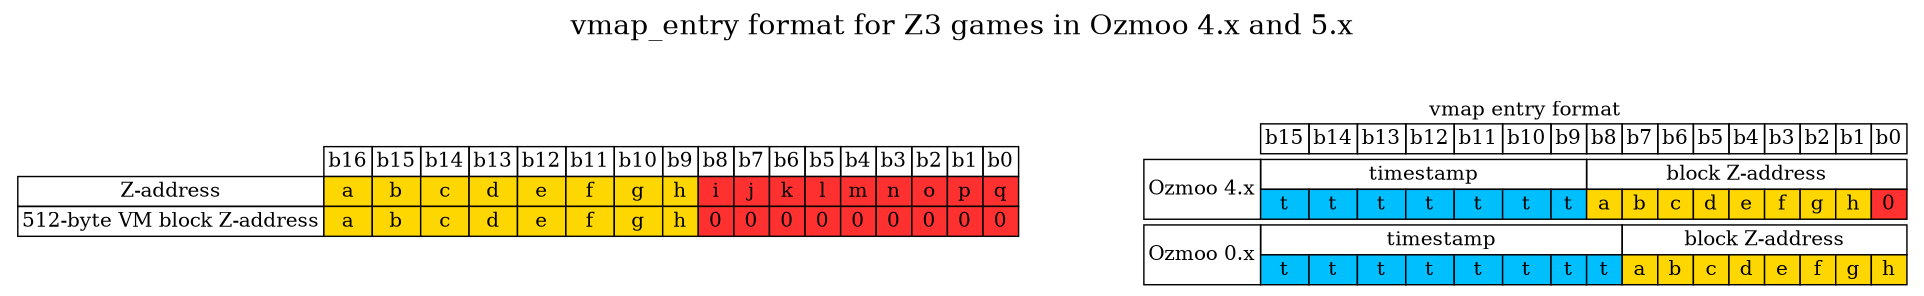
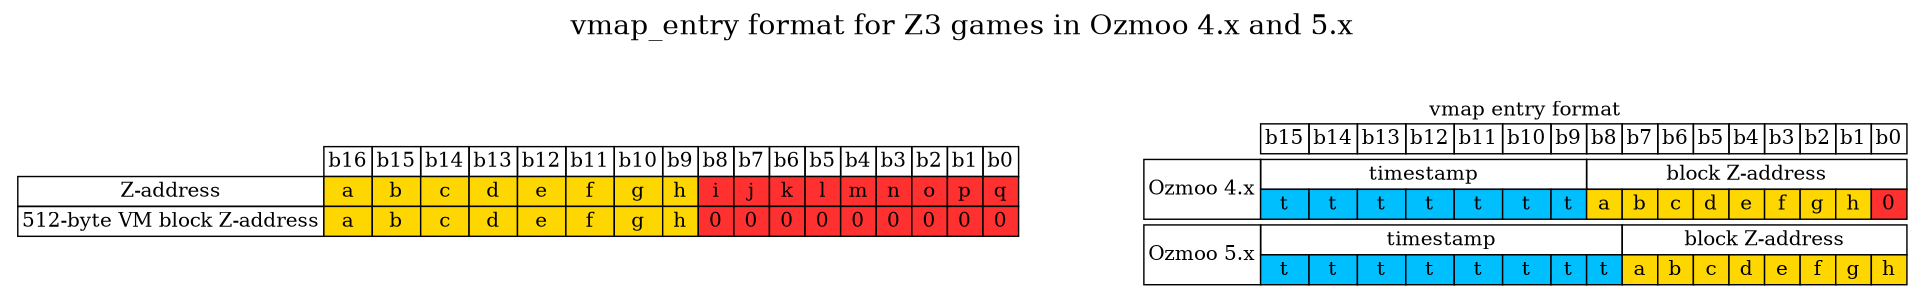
(1202, 254) -> (1202, 254)
